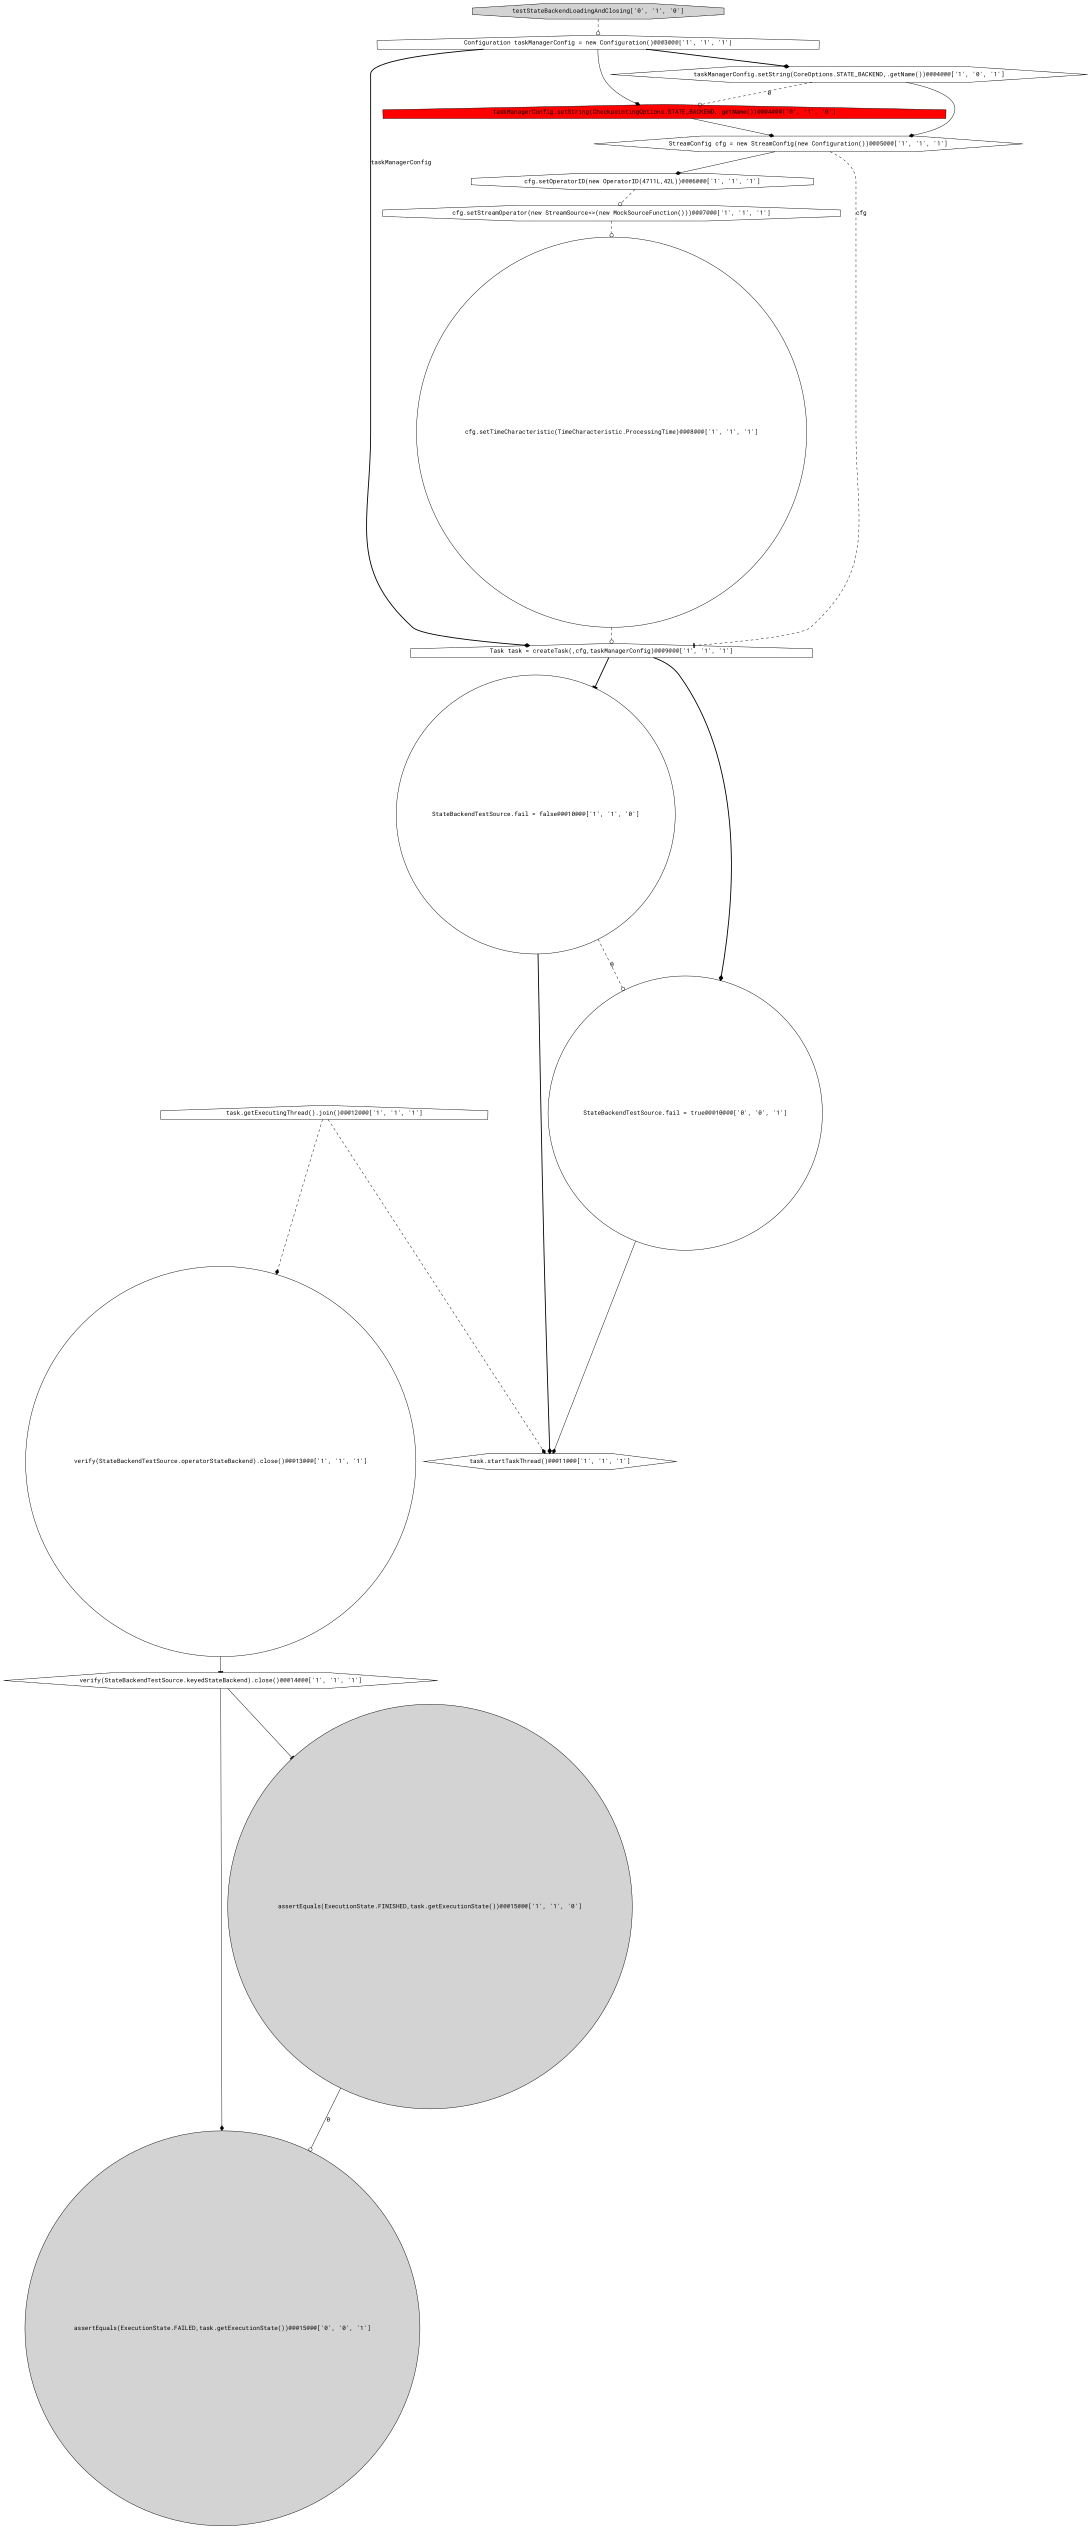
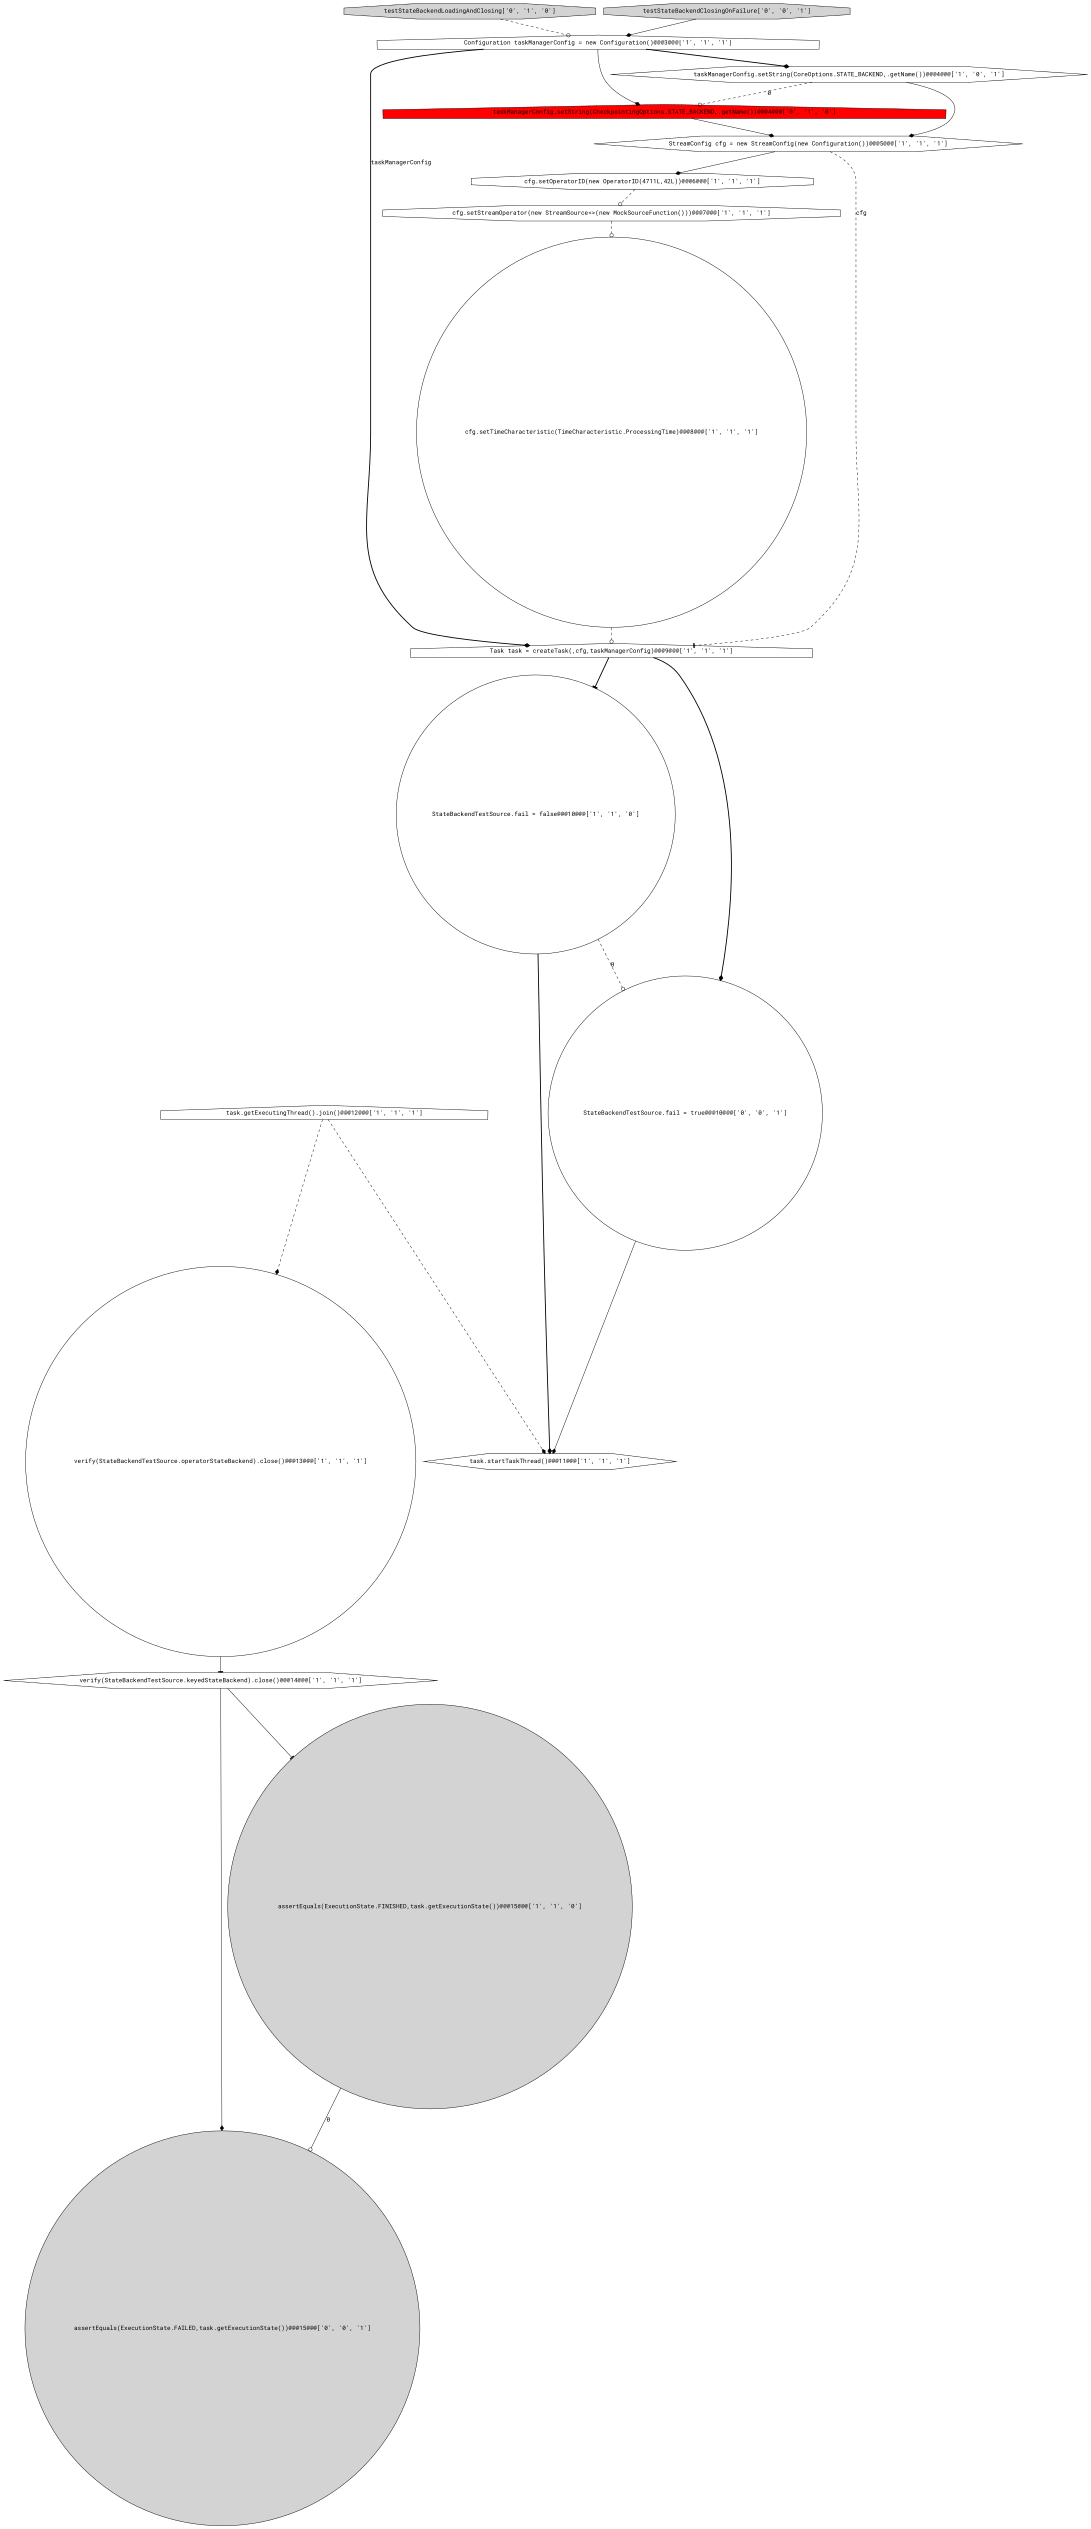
none -> (727, 11)
